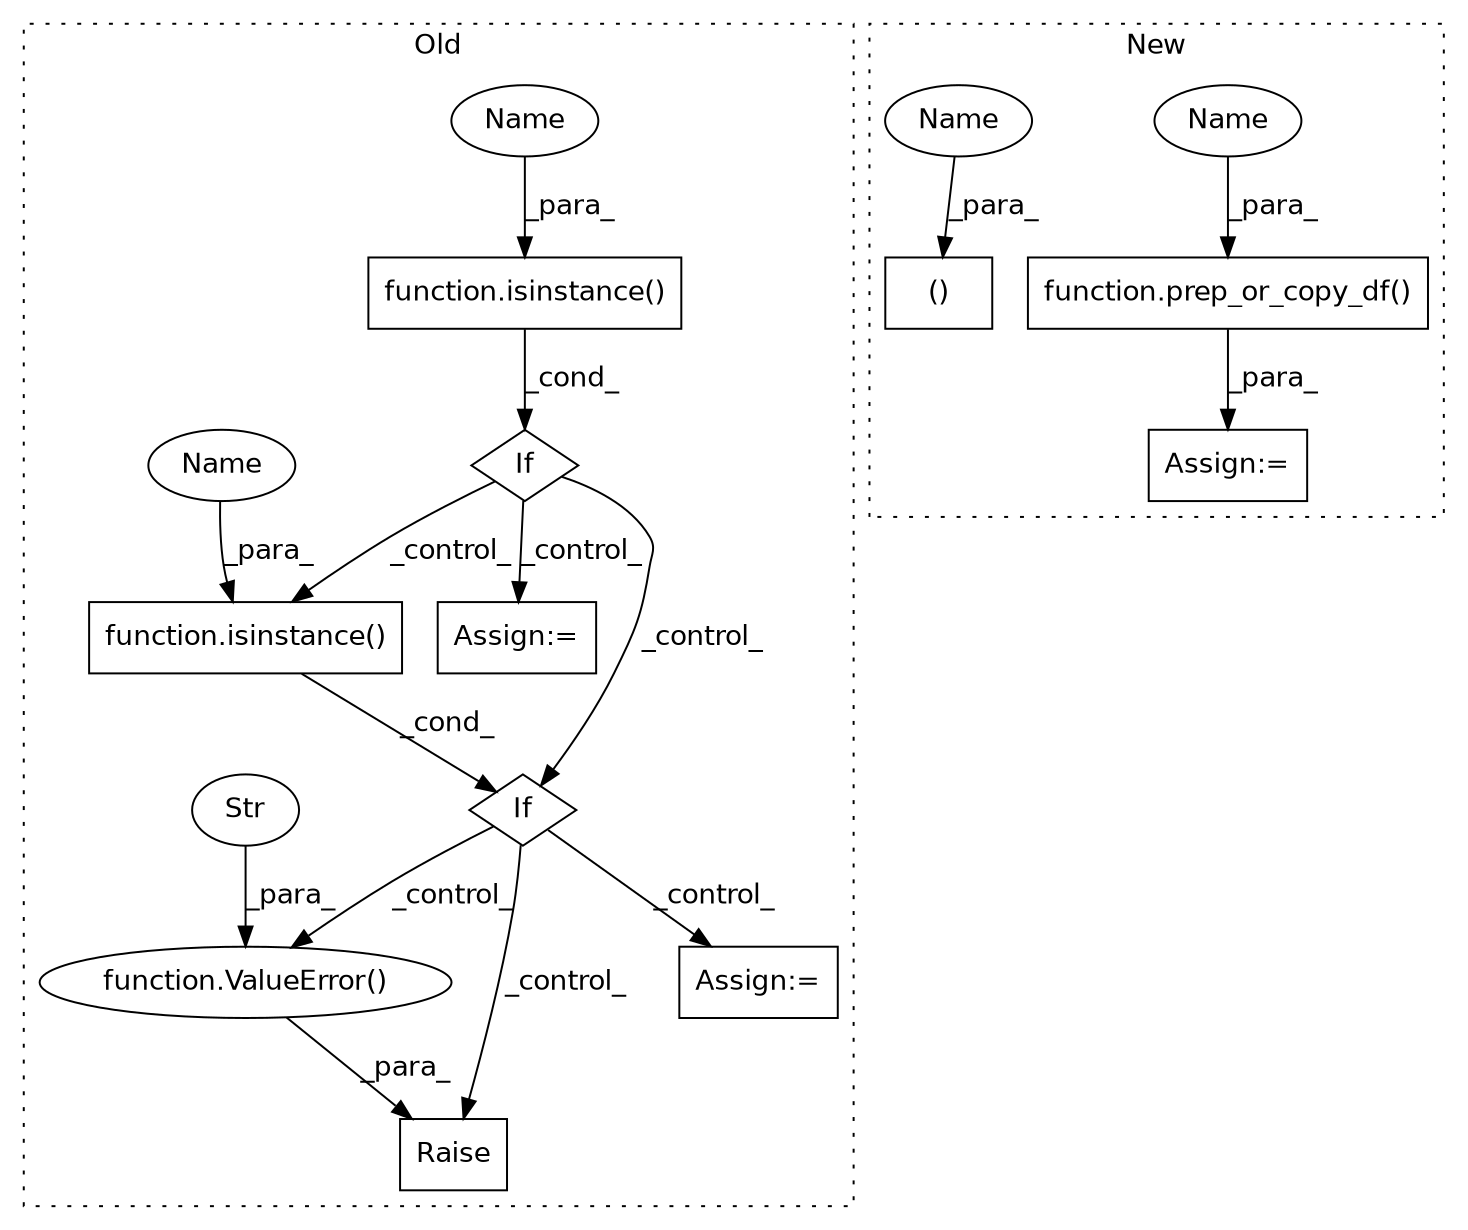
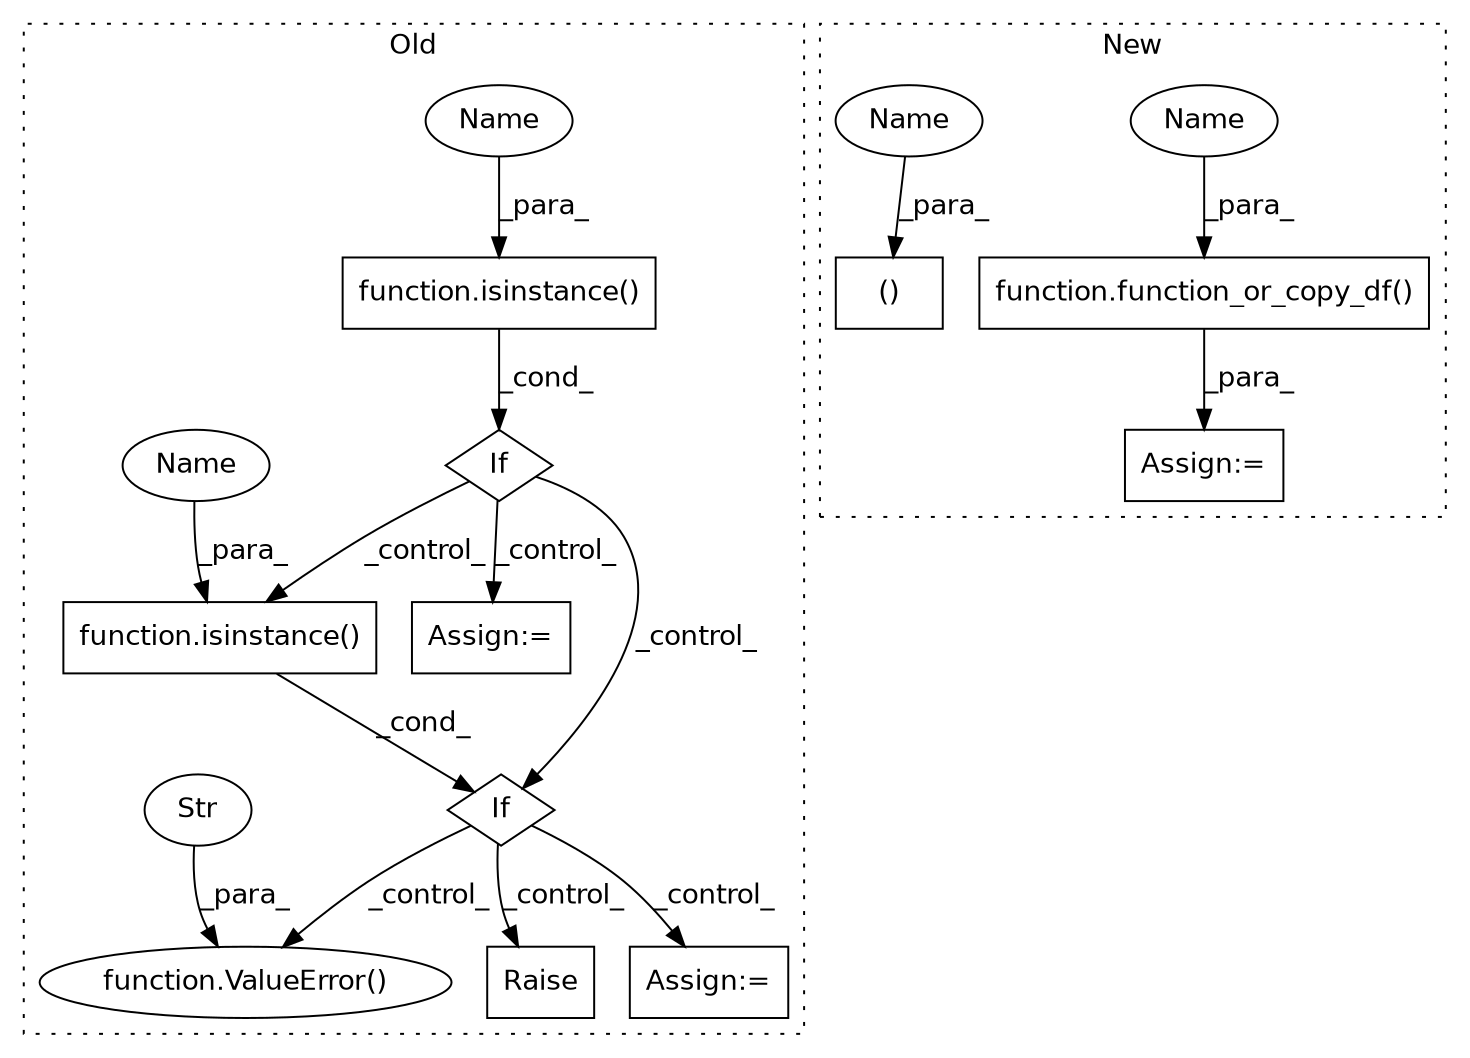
(1228, 293) -> (1204, 293)
(341, 1062) -> none
